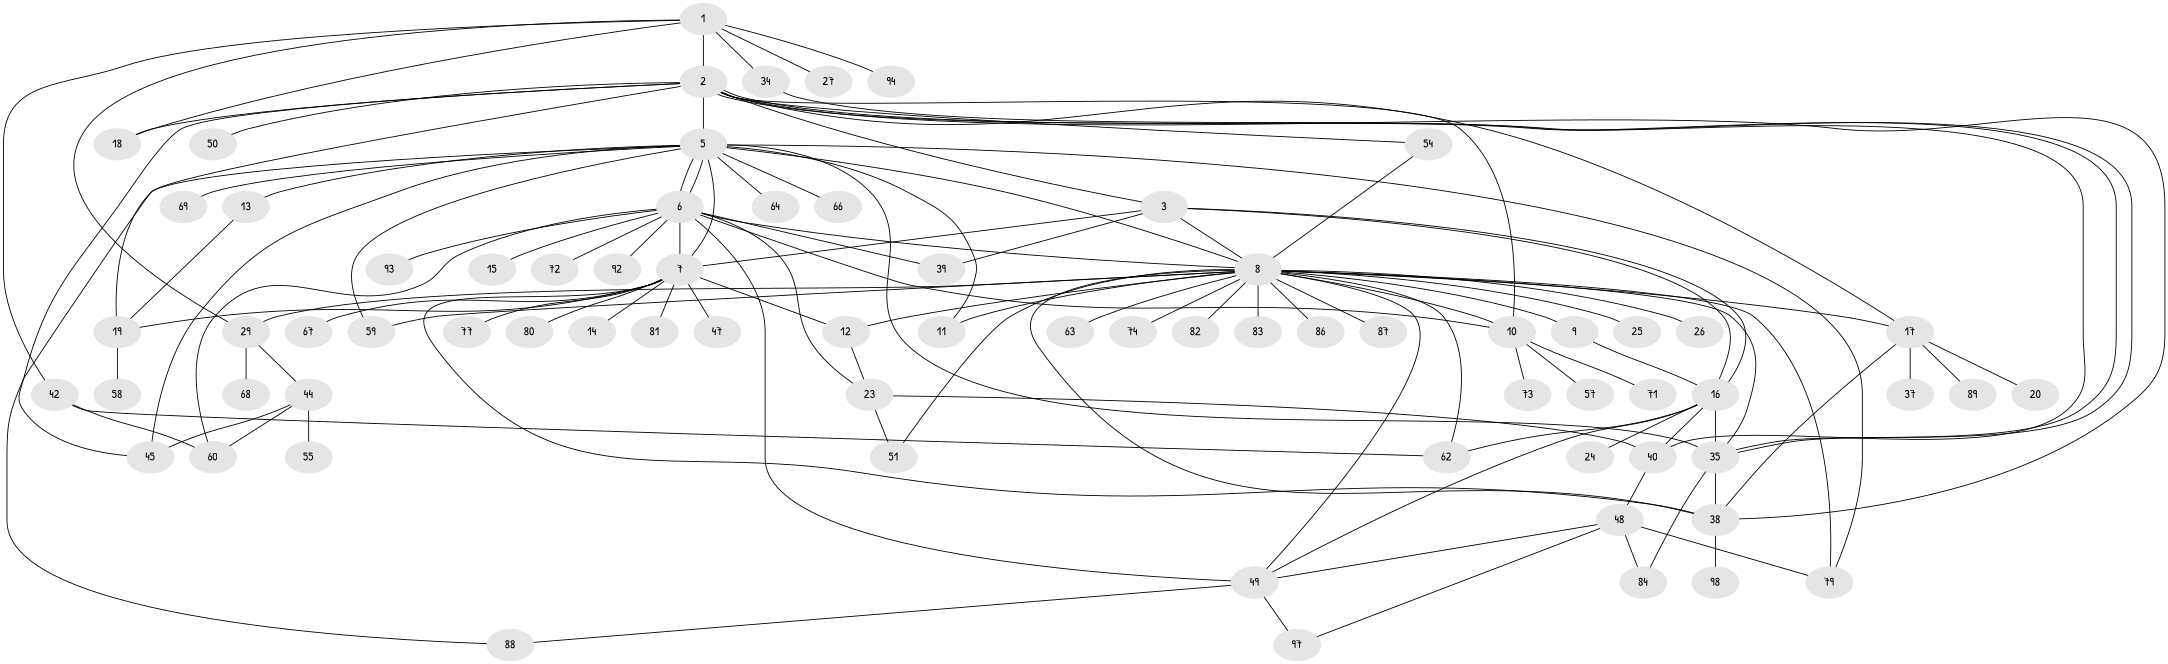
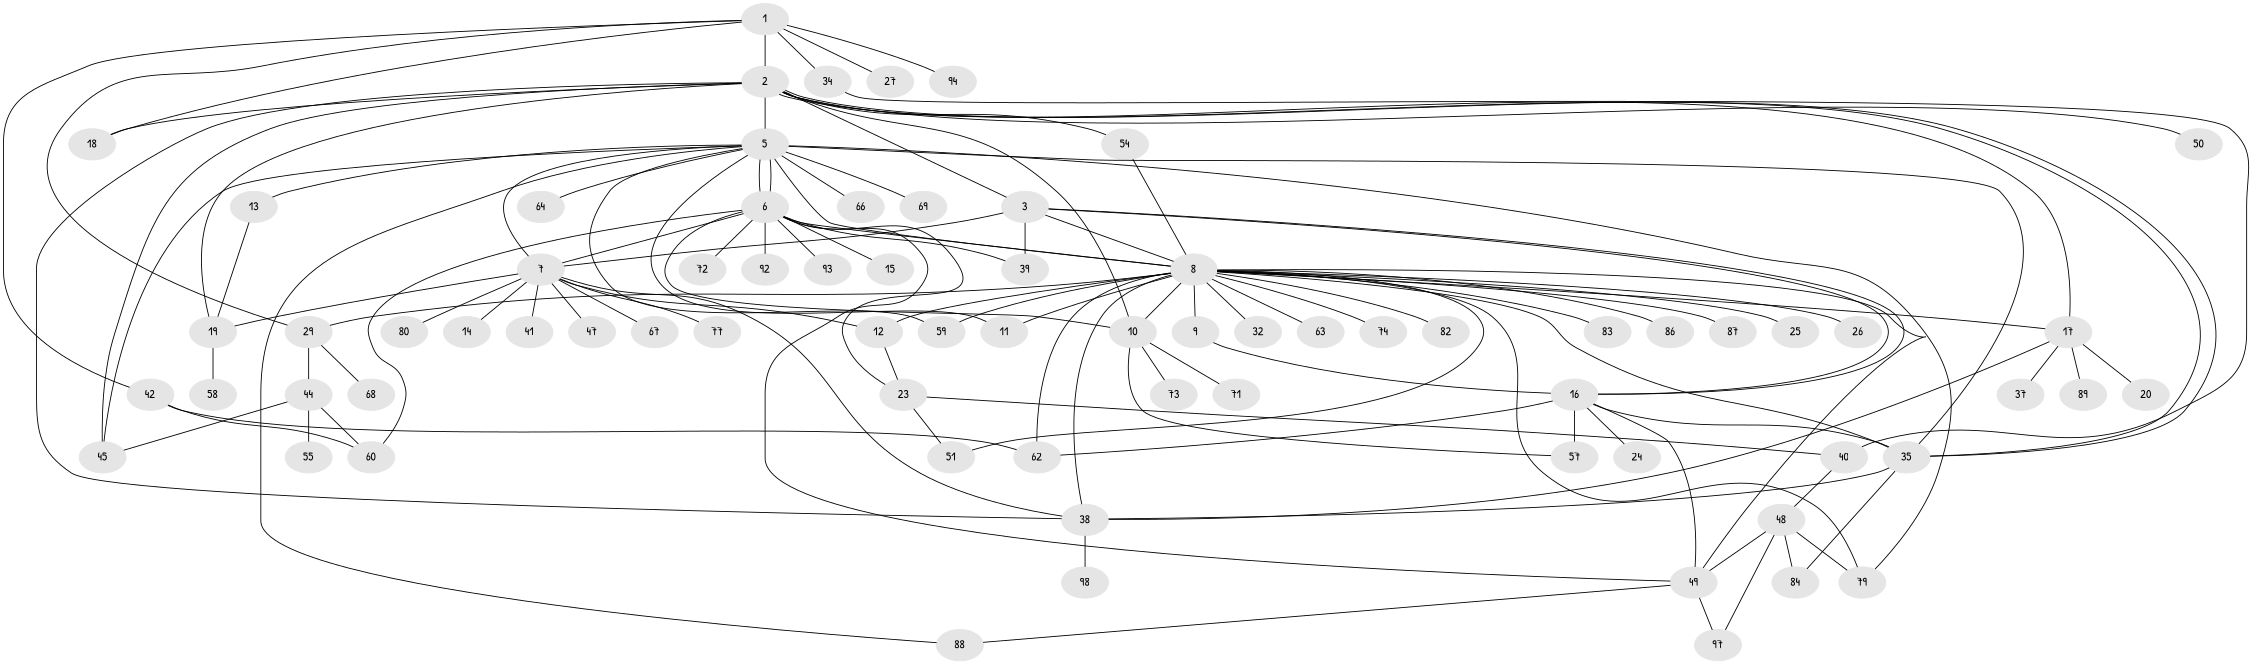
(655, 332) -> (529, 332)
none -> (1258, 332)
(1684, 426) -> (1575, 426)
